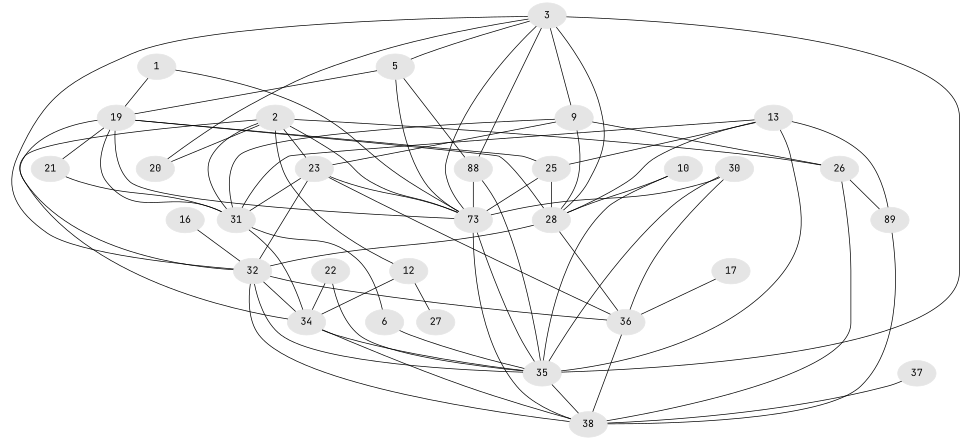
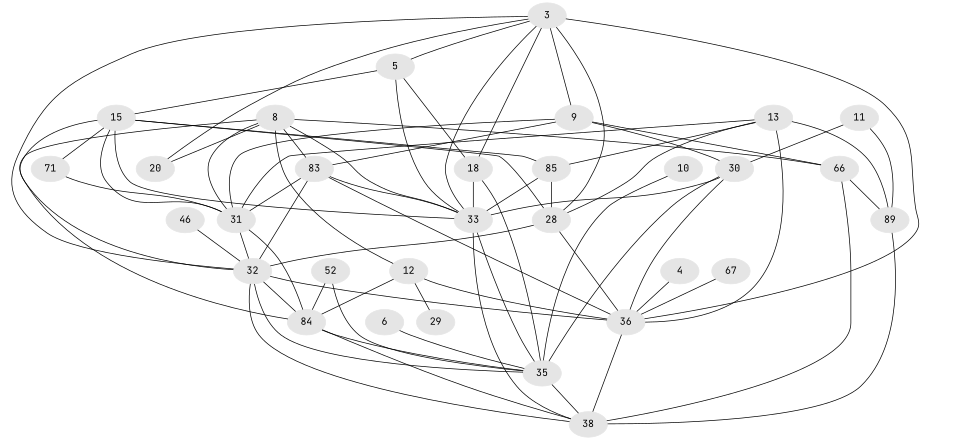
(157, 67) -> none
(116, 118) -> (116, 118)
(275, 118) -> (275, 118)
none -> (859, 118)
(50, 169) -> (50, 169)
(314, 169) -> (314, 169)
(473, 169) -> (473, 169)
(551, 169) -> (551, 169)
(840, 169) -> (840, 169)
(579, 172) -> (657, 139)
(617, 194) -> none
(959, 197) -> (909, 143)
(185, 220) -> (185, 220)
(473, 220) -> (473, 220)
(334, 245) -> (244, 246)
(331, 271) -> (331, 271)
none -> (680, 271)
(731, 271) -> (731, 271)
none -> (515, 303)
(748, 307) -> (767, 268)
(307, 322) -> (307, 322)
(436, 322) -> (436, 322)
(917, 373) -> none
